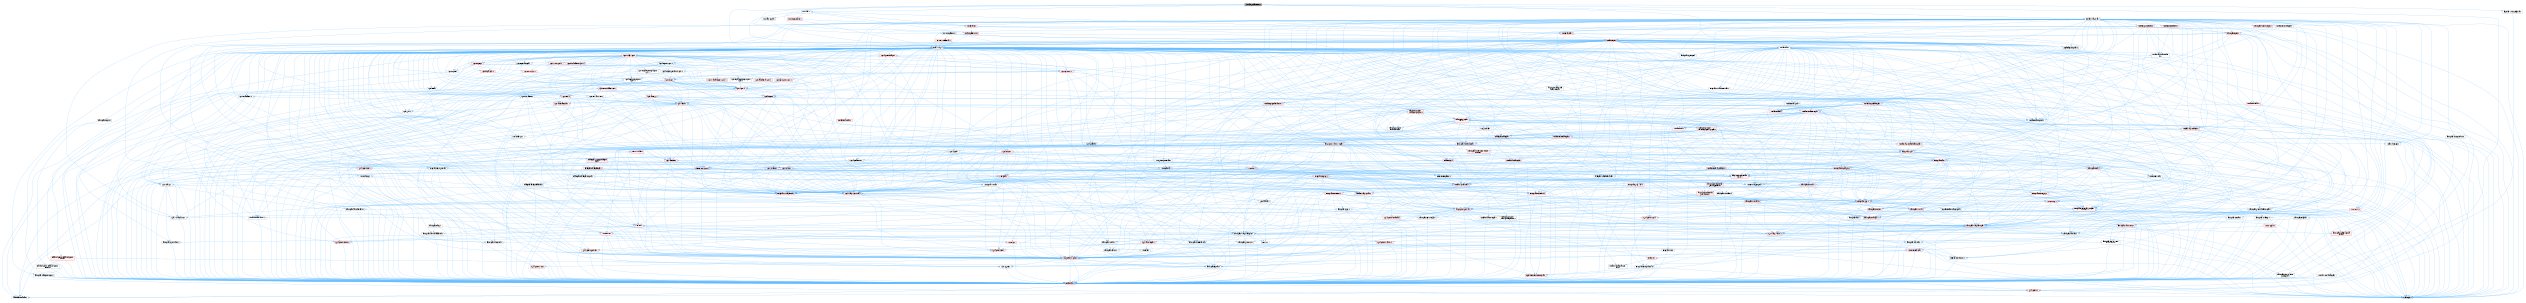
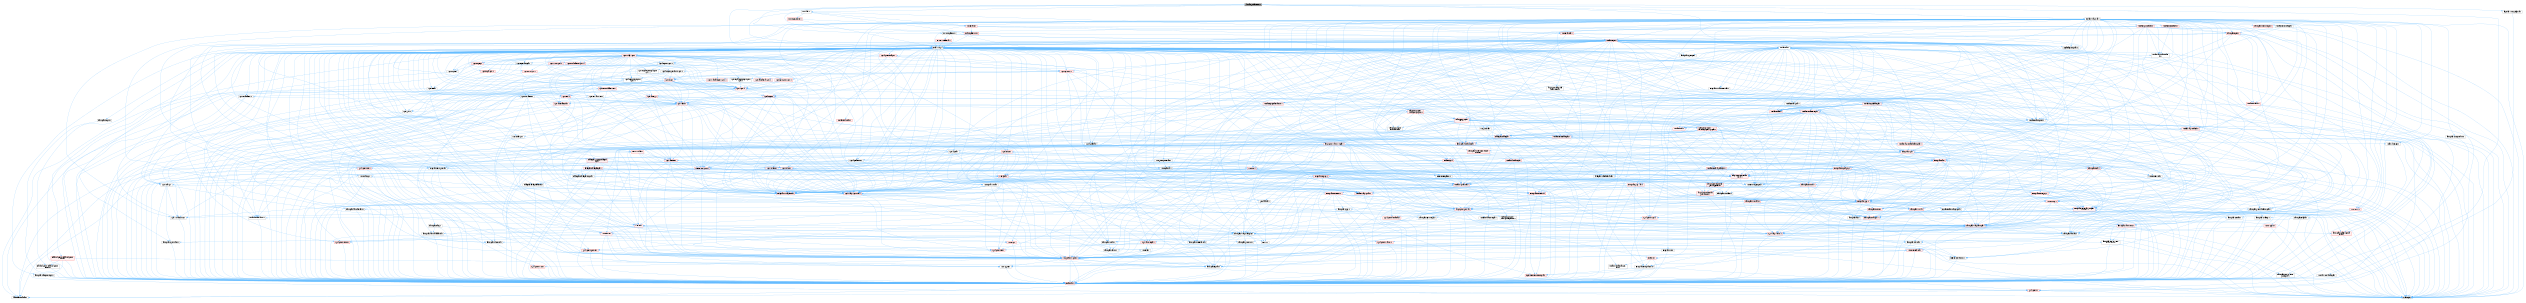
(769, 19) -> none
